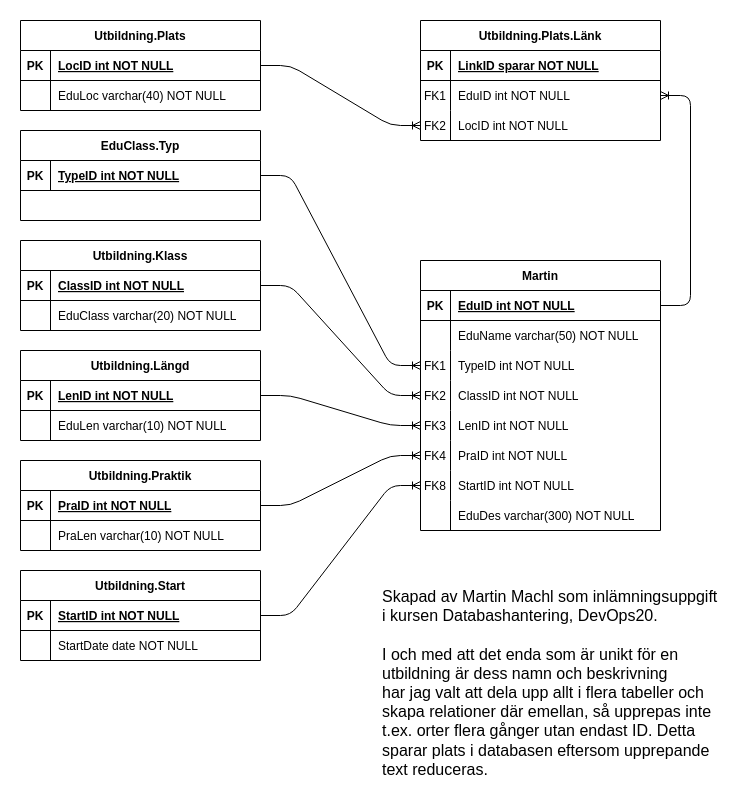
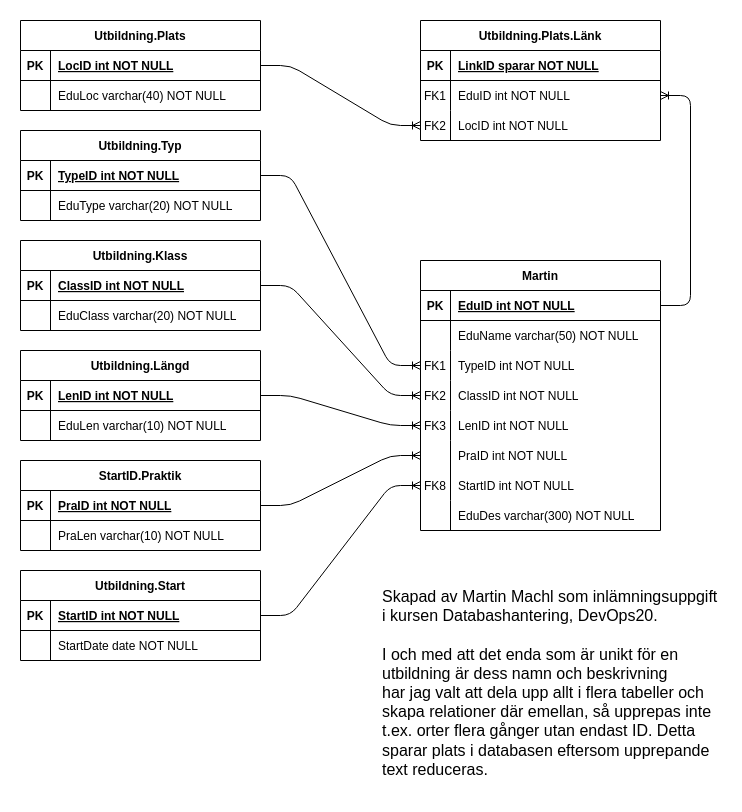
(140, 146) -> (140, 146)
none -> (156, 206)
(436, 456) -> none
(140, 476) -> (140, 476)
